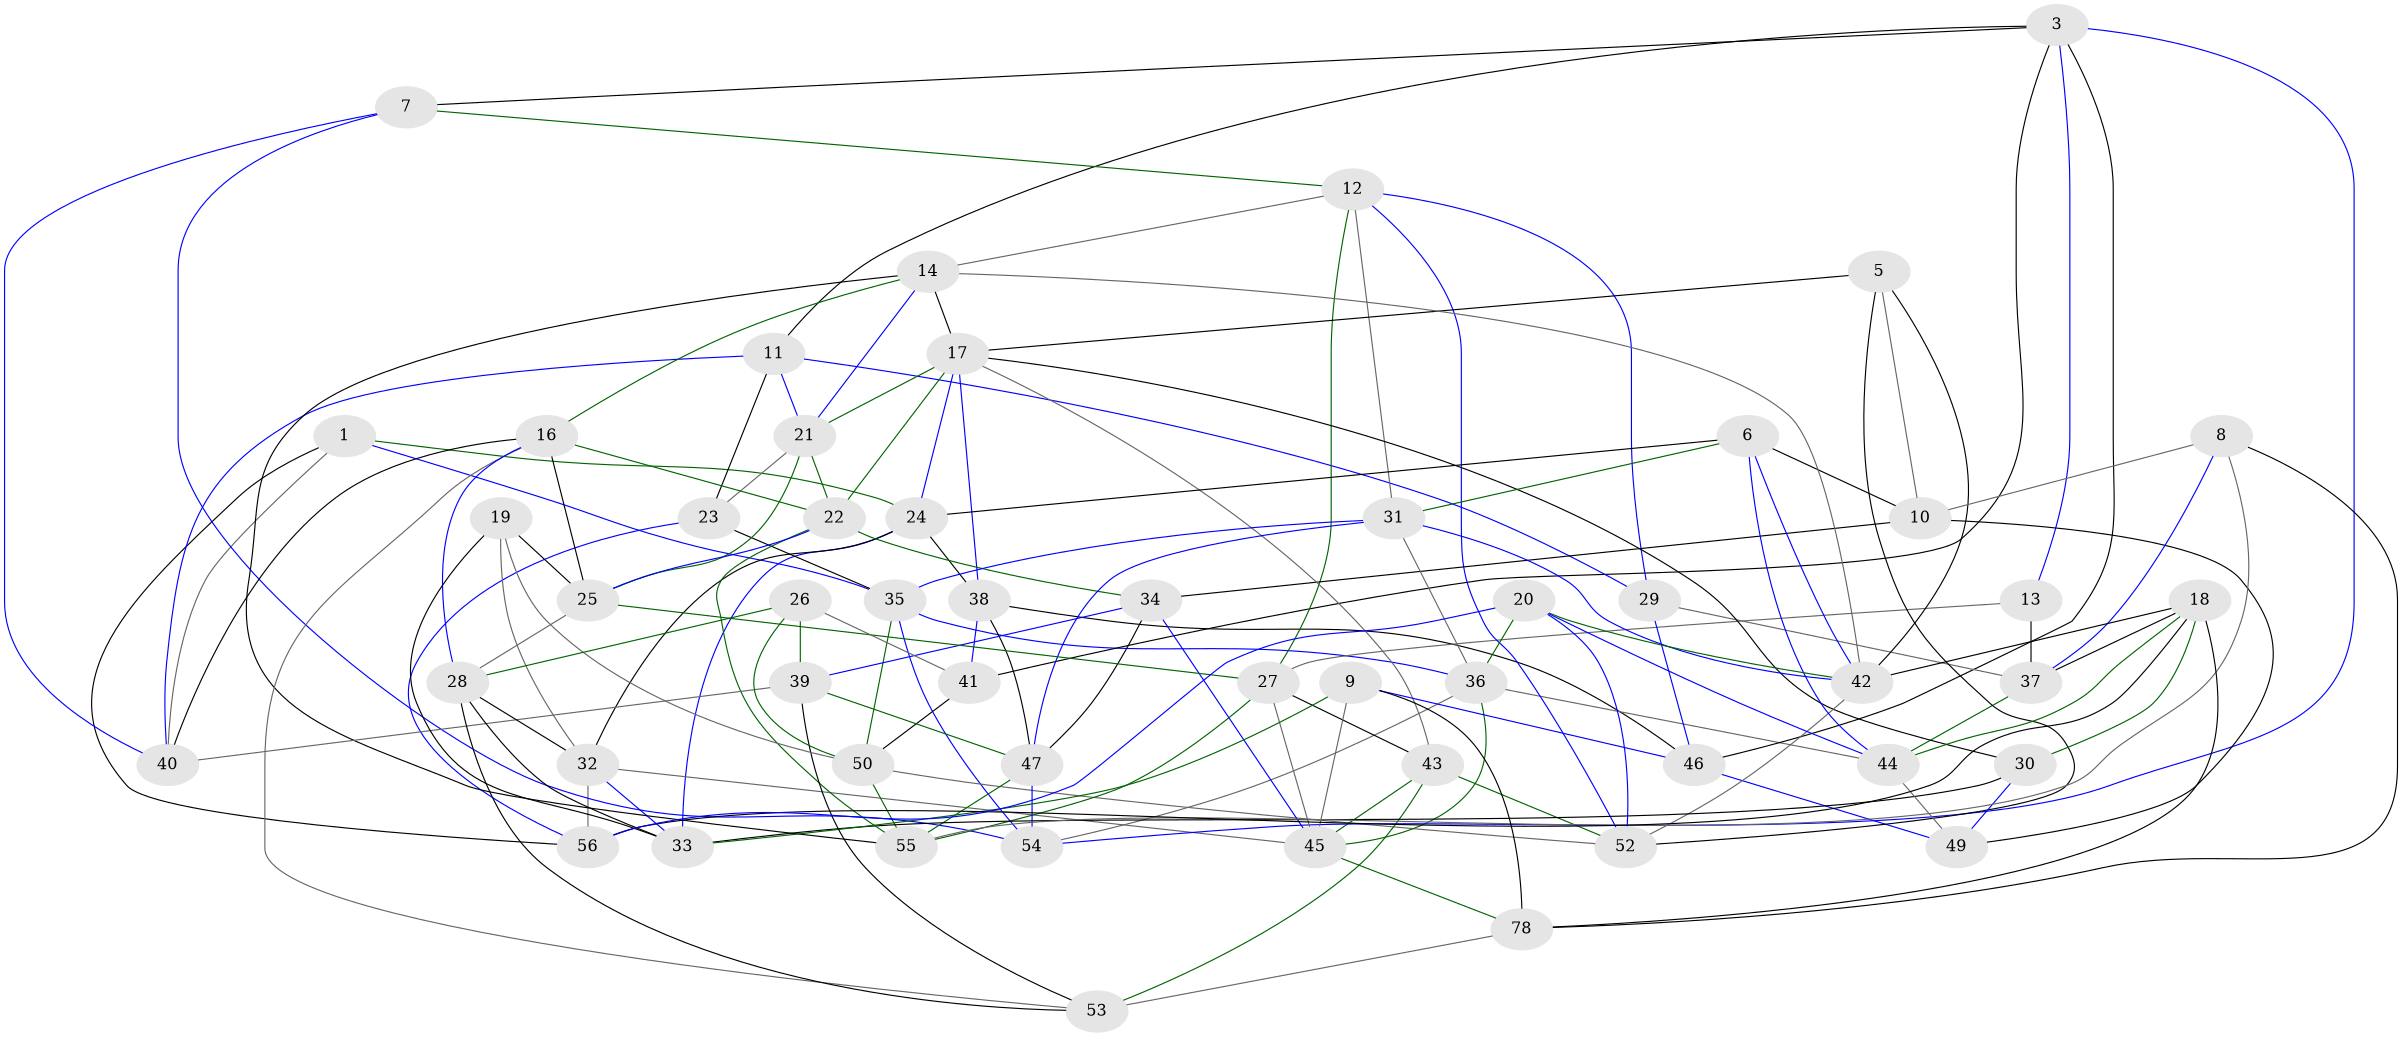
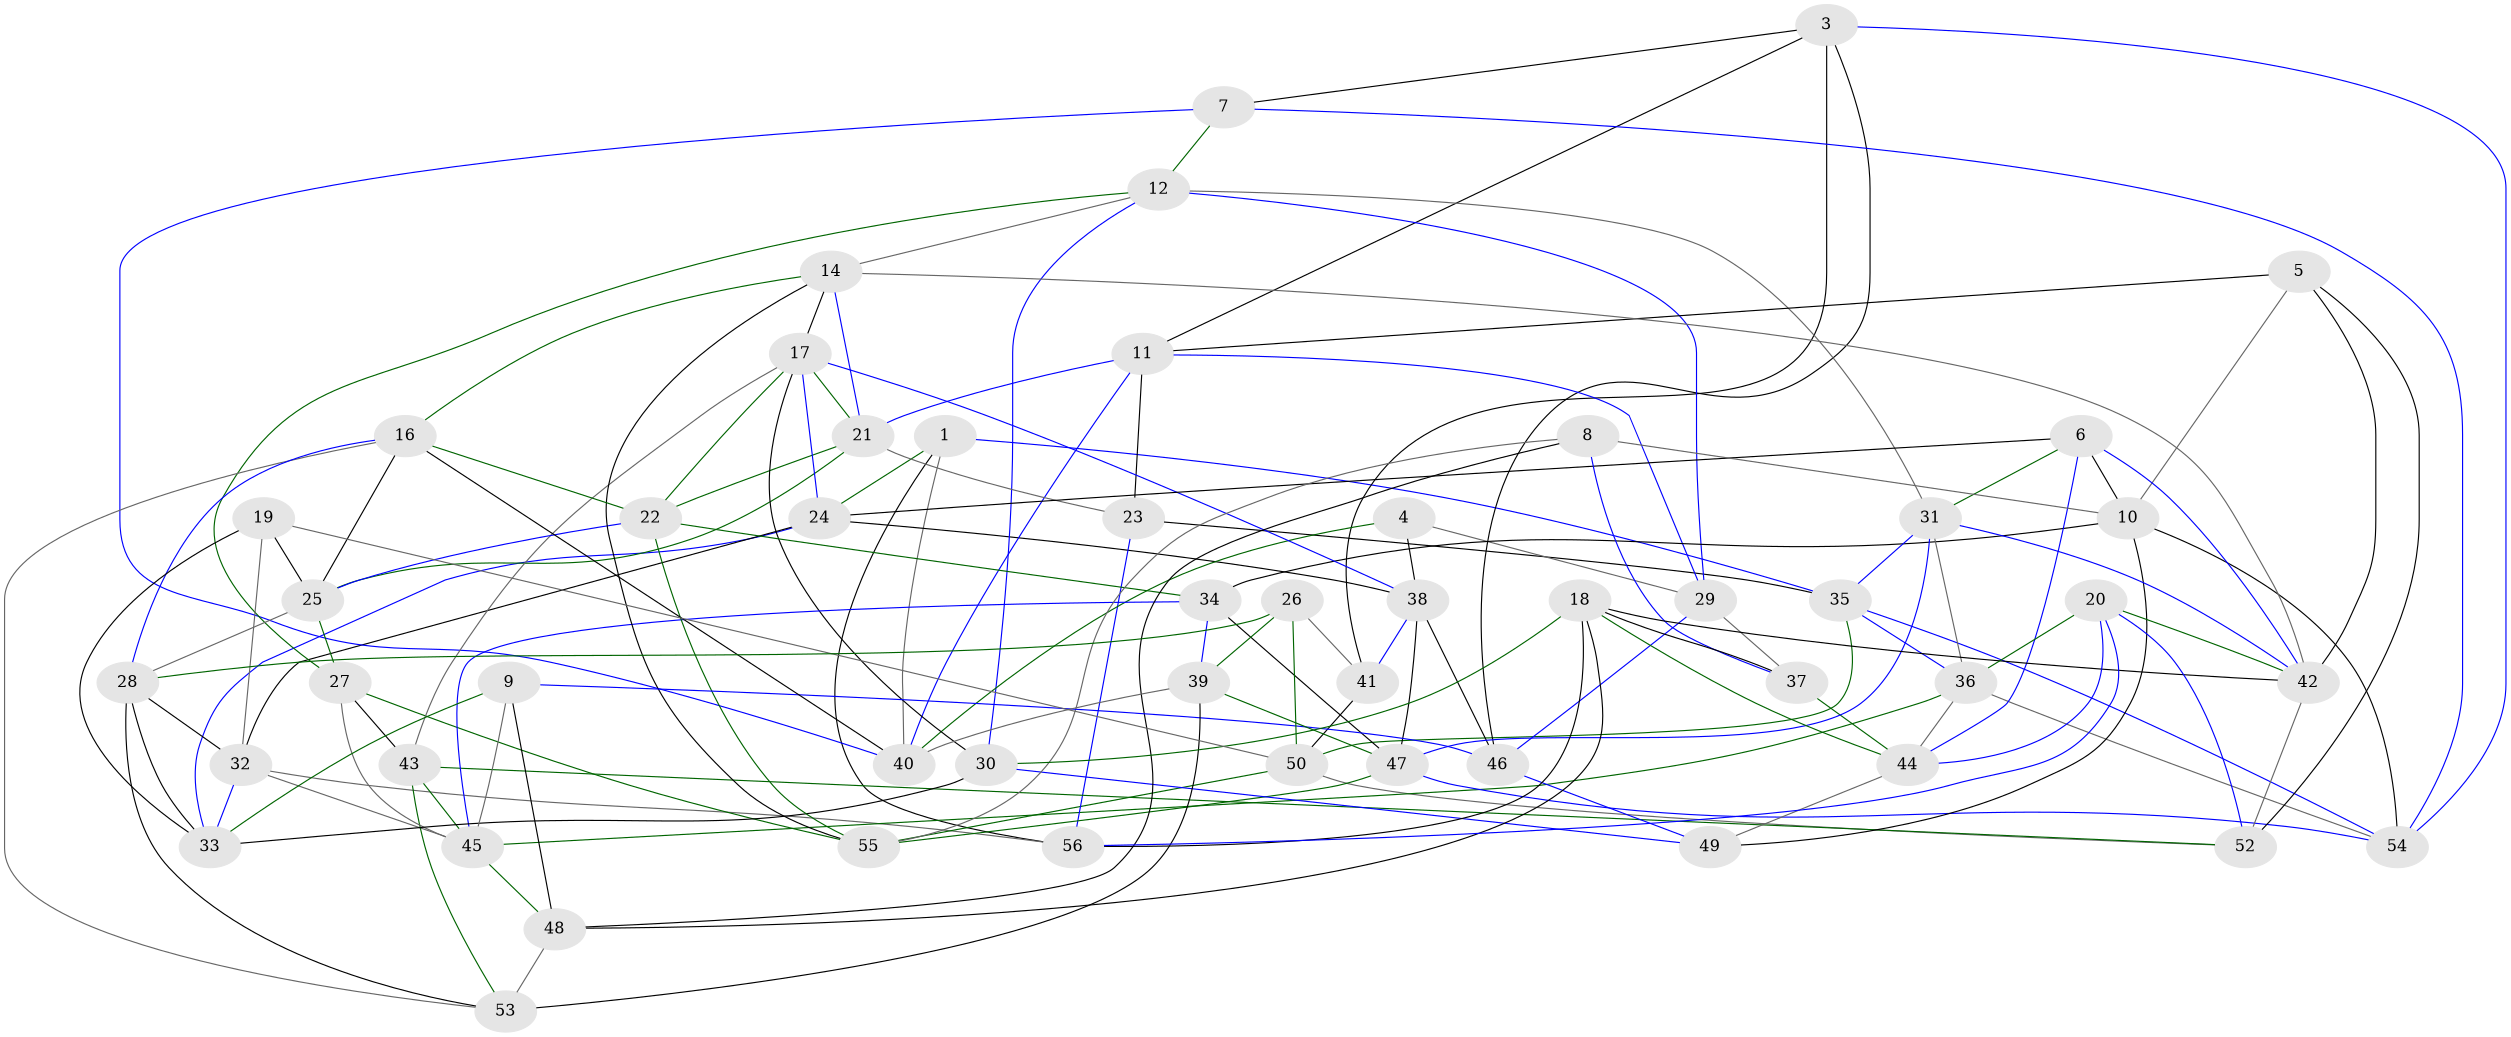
(1397, 315) -> (1721, 313)
none -> (1404, 518)
(1461, 523) -> (1013, 433)
(2031, 601) -> none
none -> (2328, 637)
(1522, 929) -> (555, 929)
